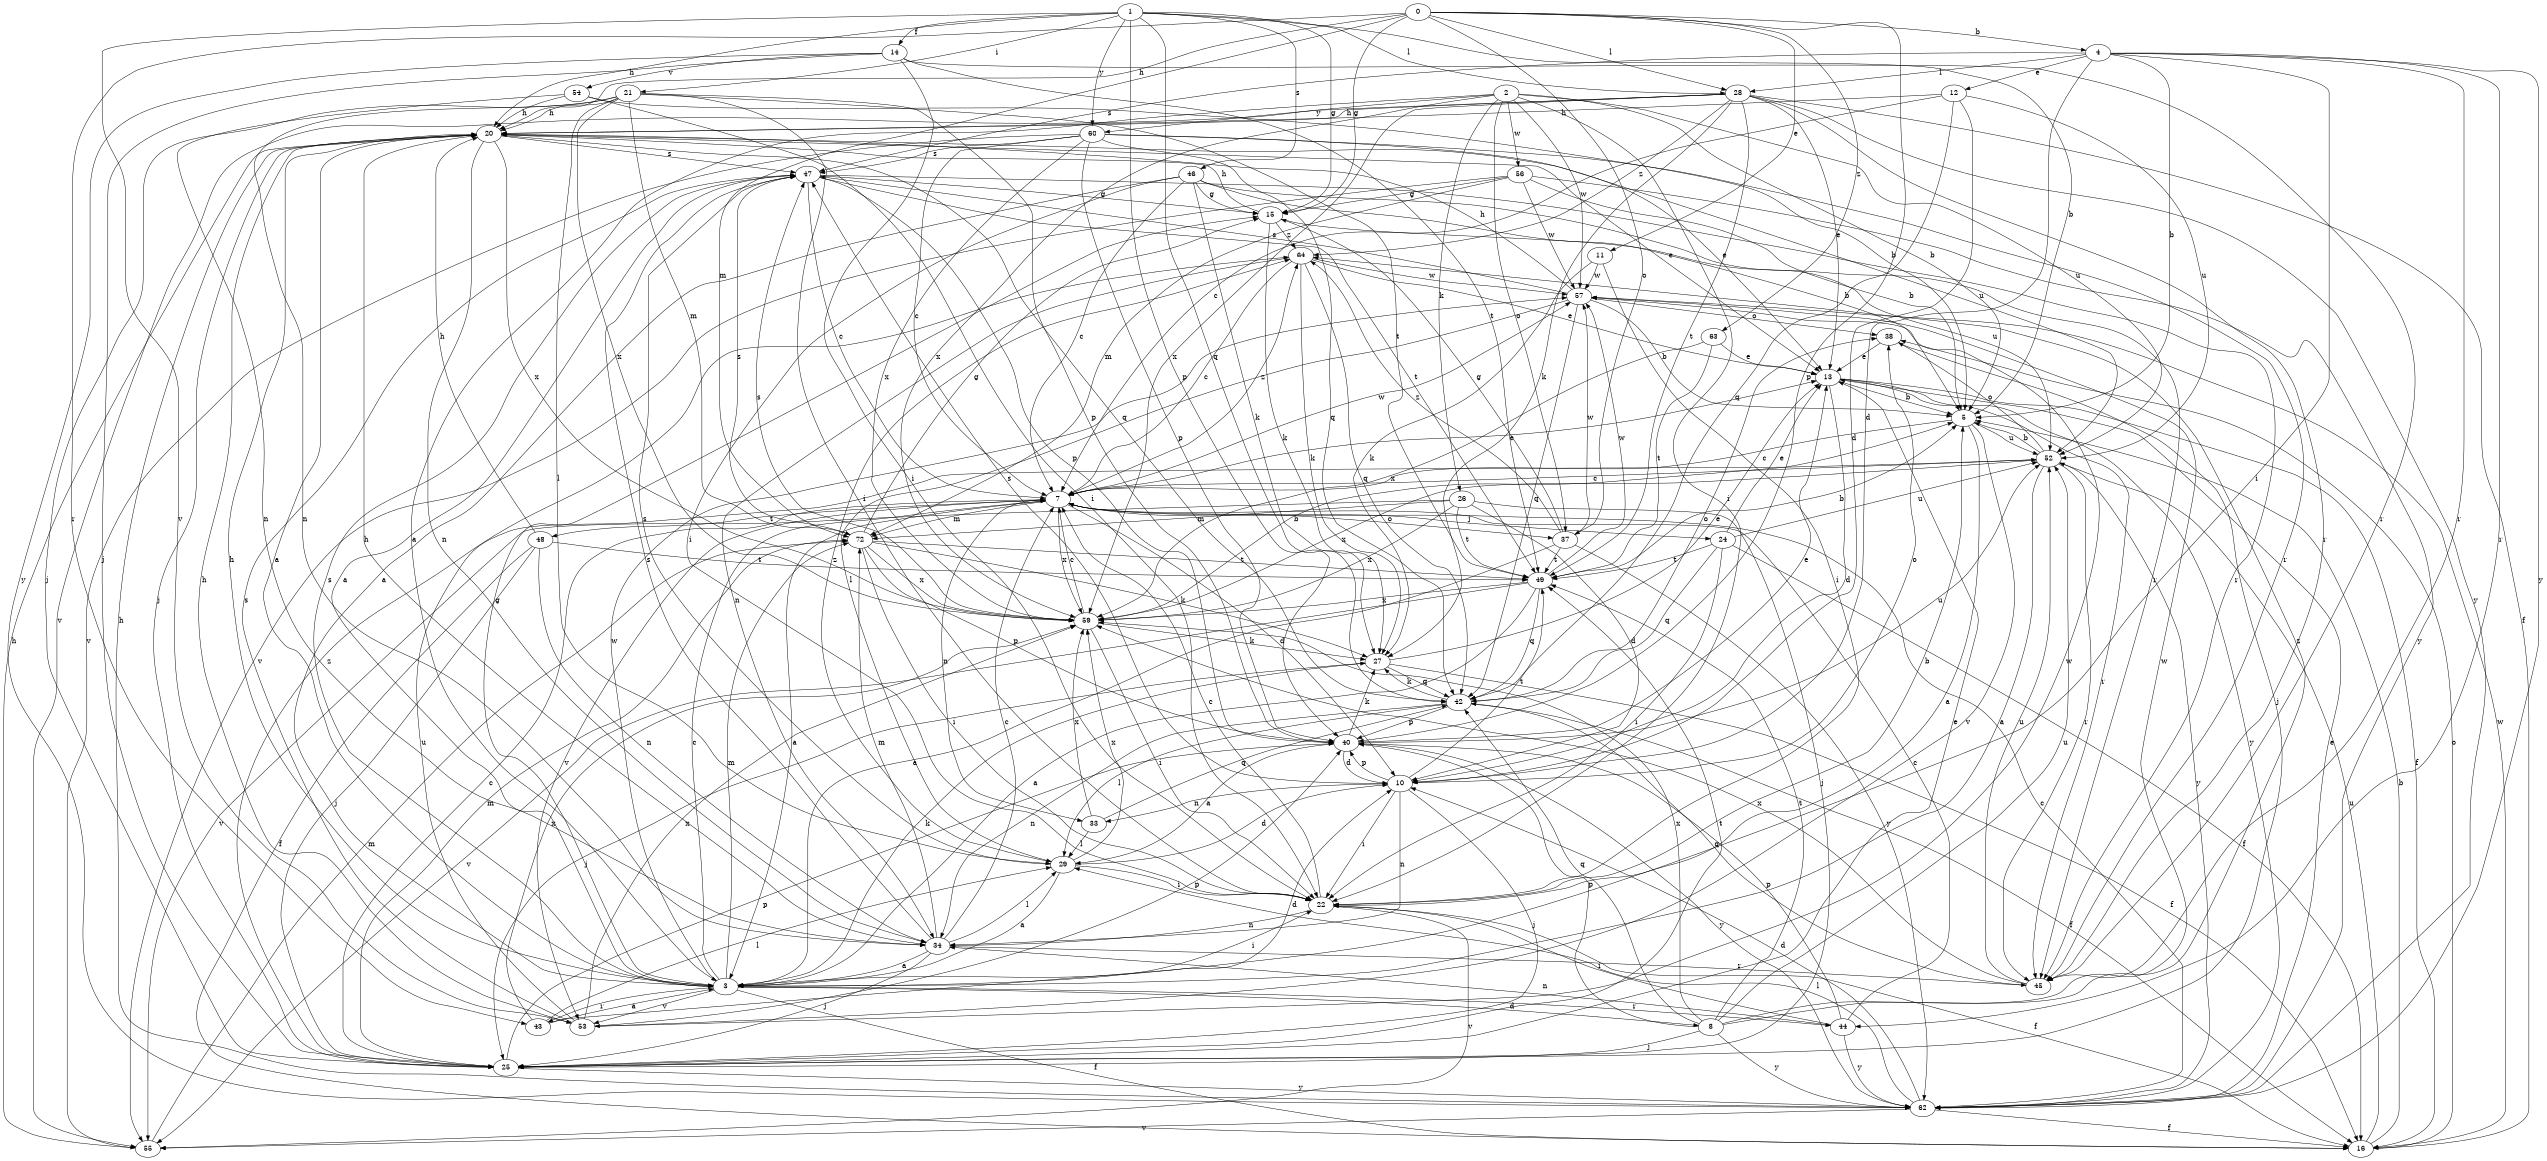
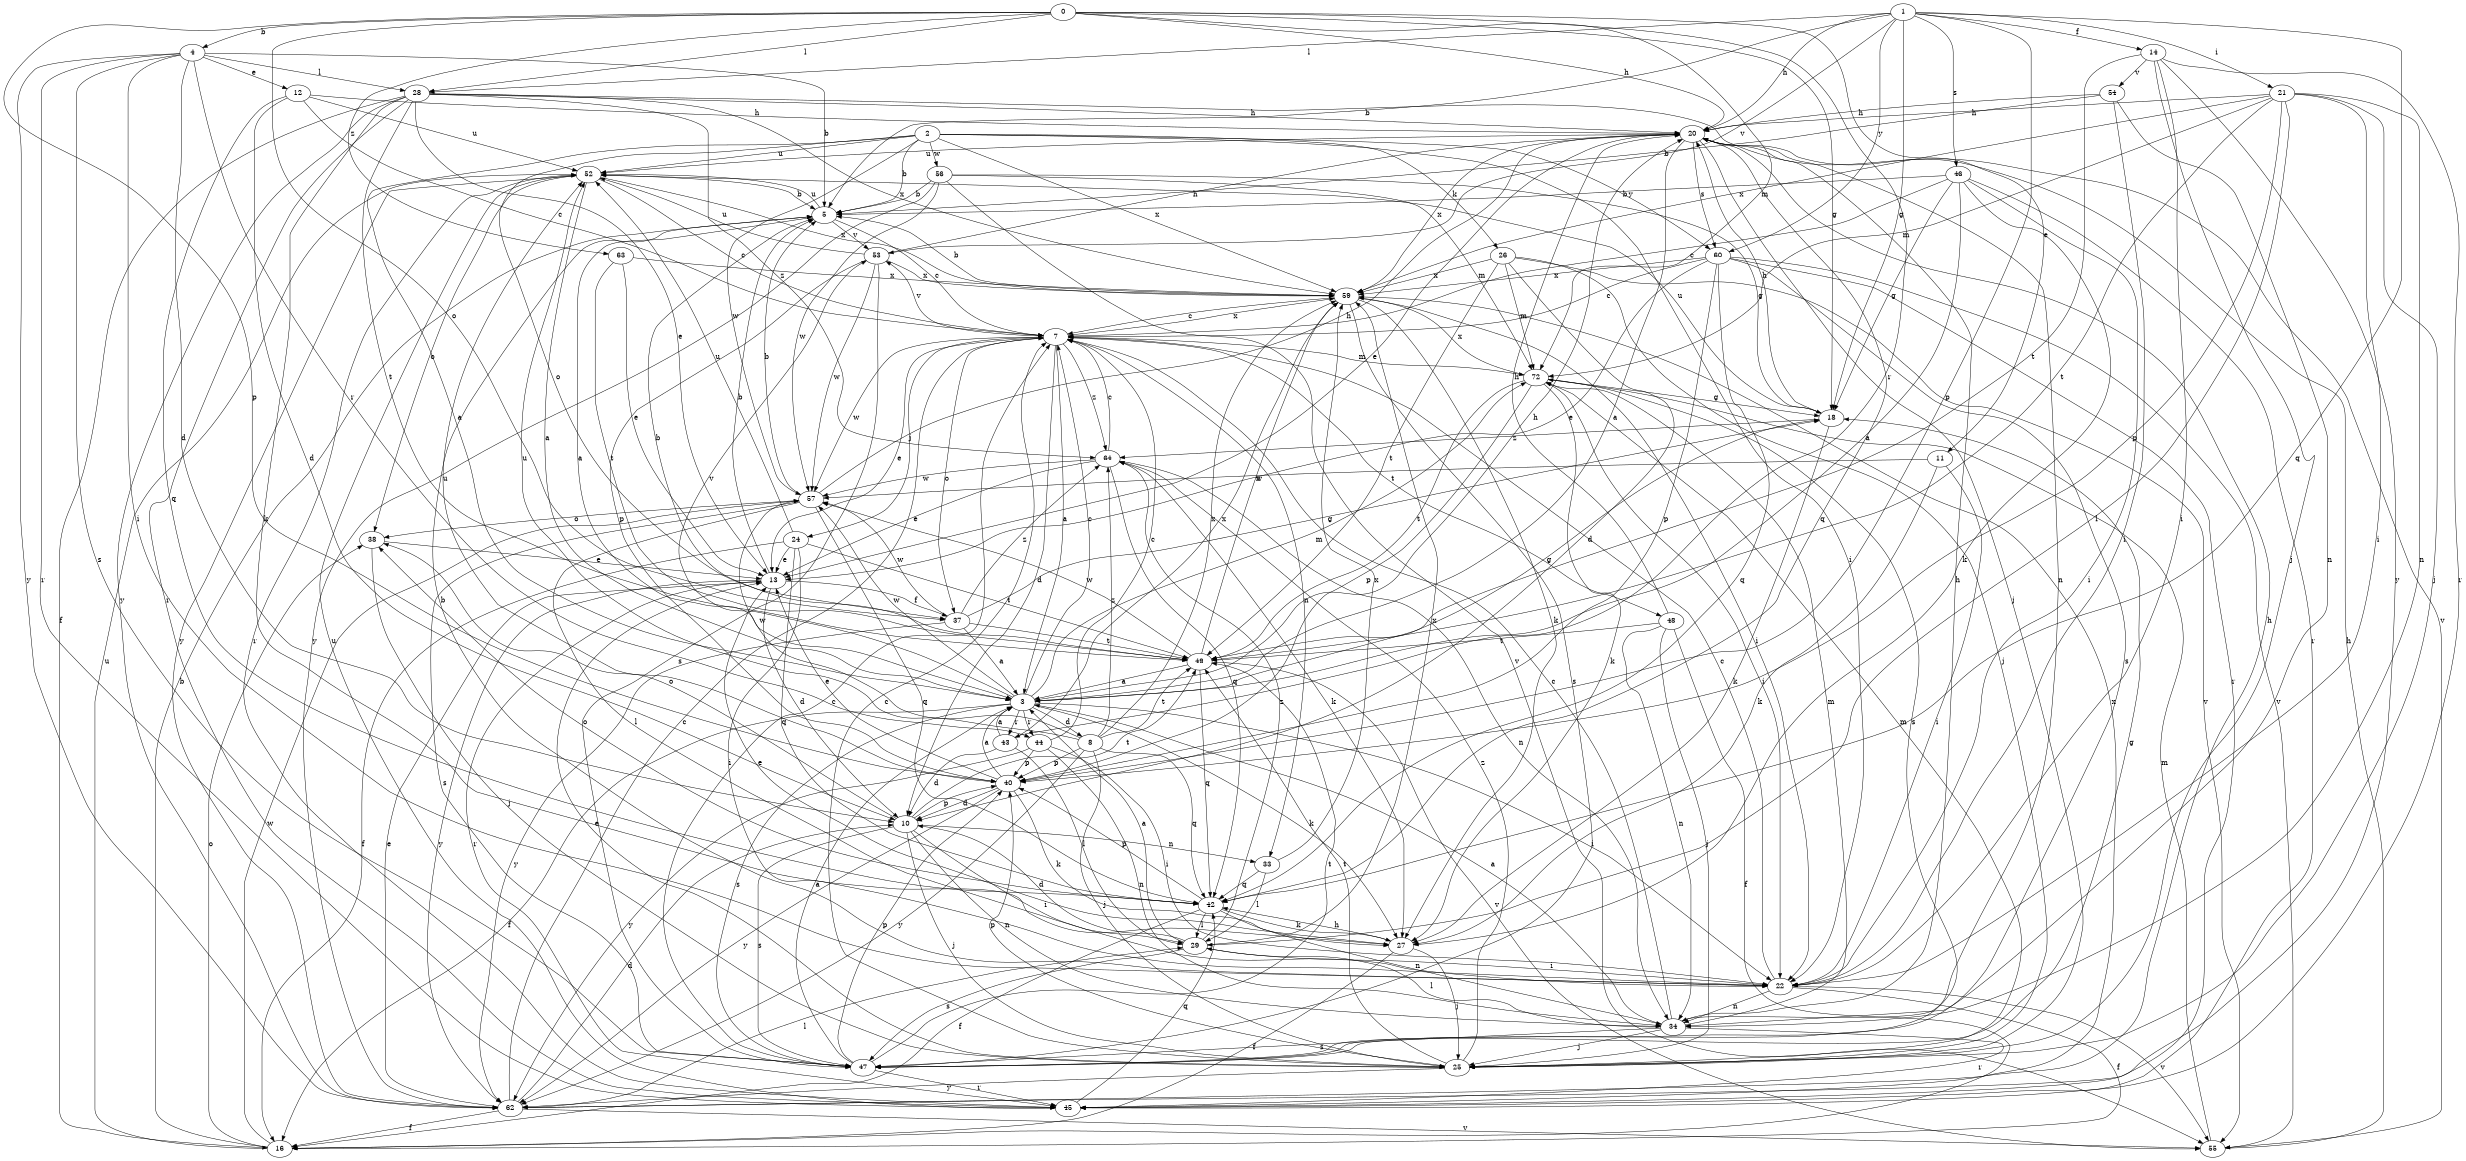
(646, 154) -> (1700, 193)
(1270, 215) -> (1831, 418)
(2382, 581) -> (866, 589)
(1425, 682) -> (1337, 926)
(1201, 806) -> (983, 741)
